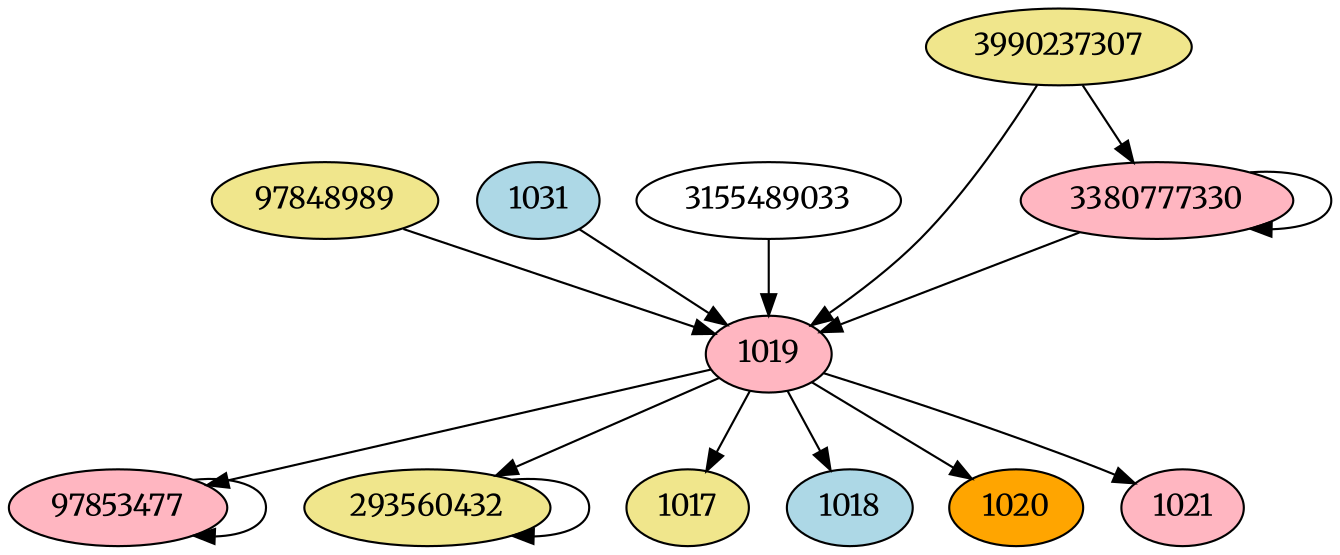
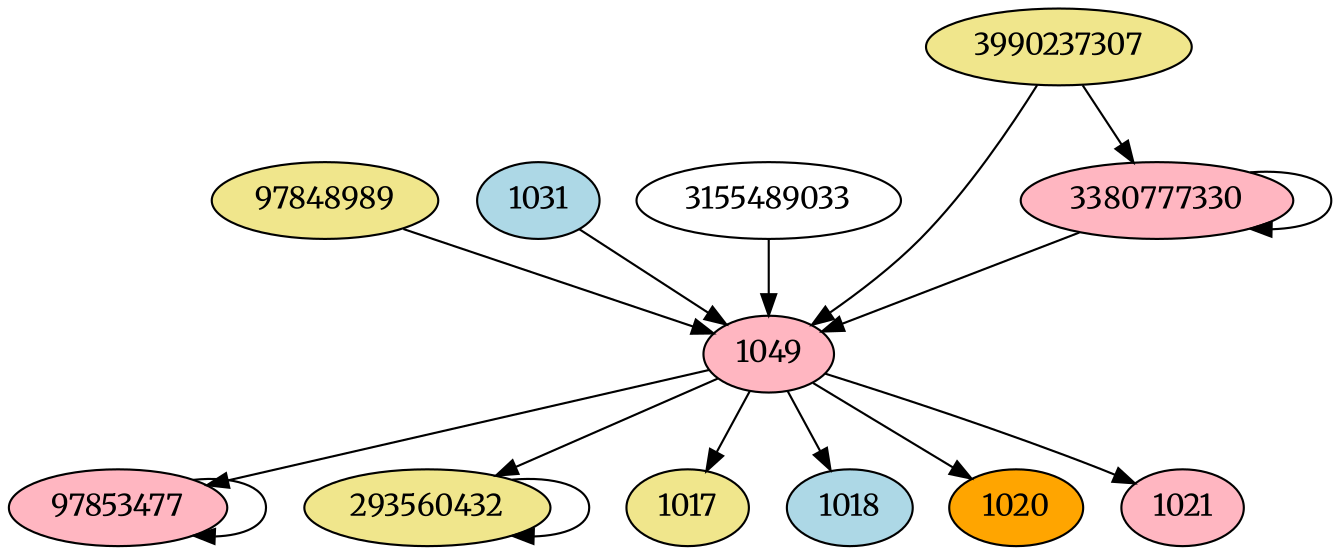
(769, 354) -> (769, 354)
